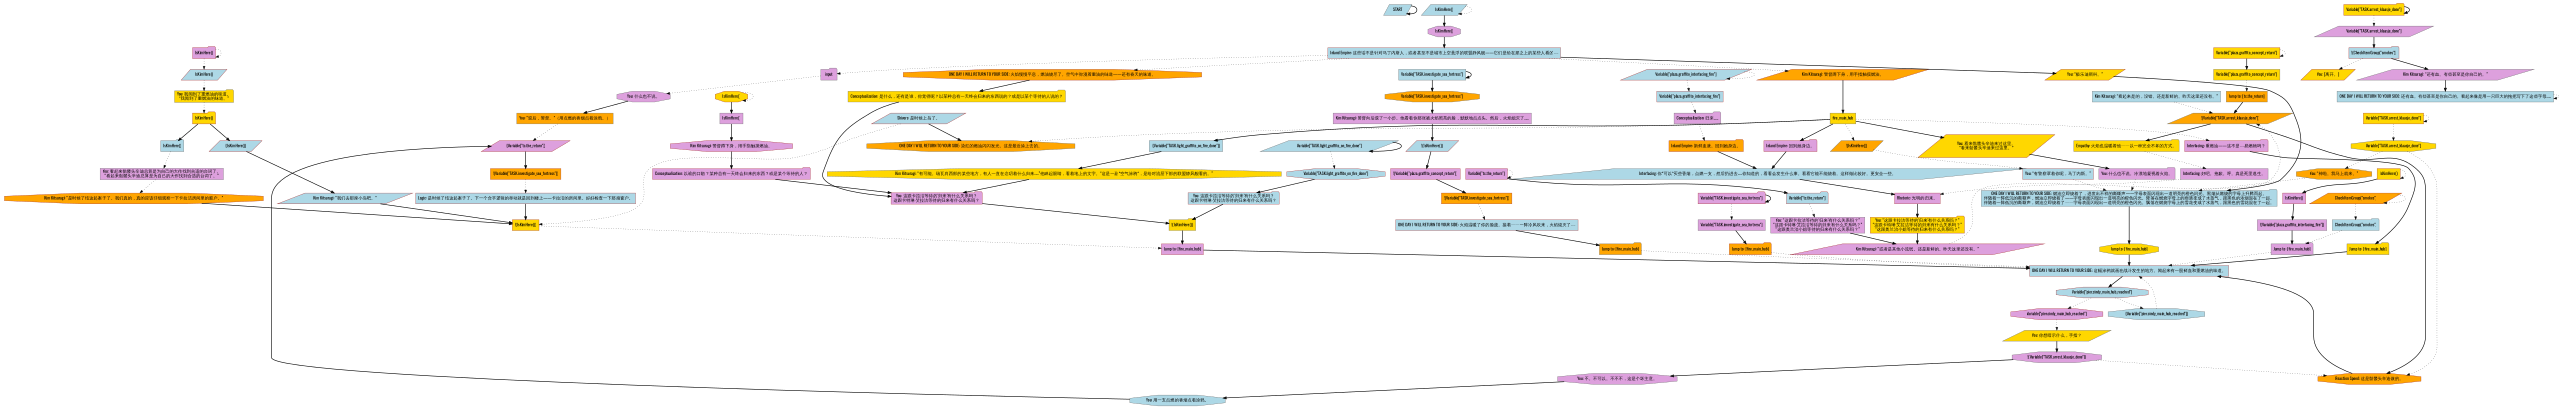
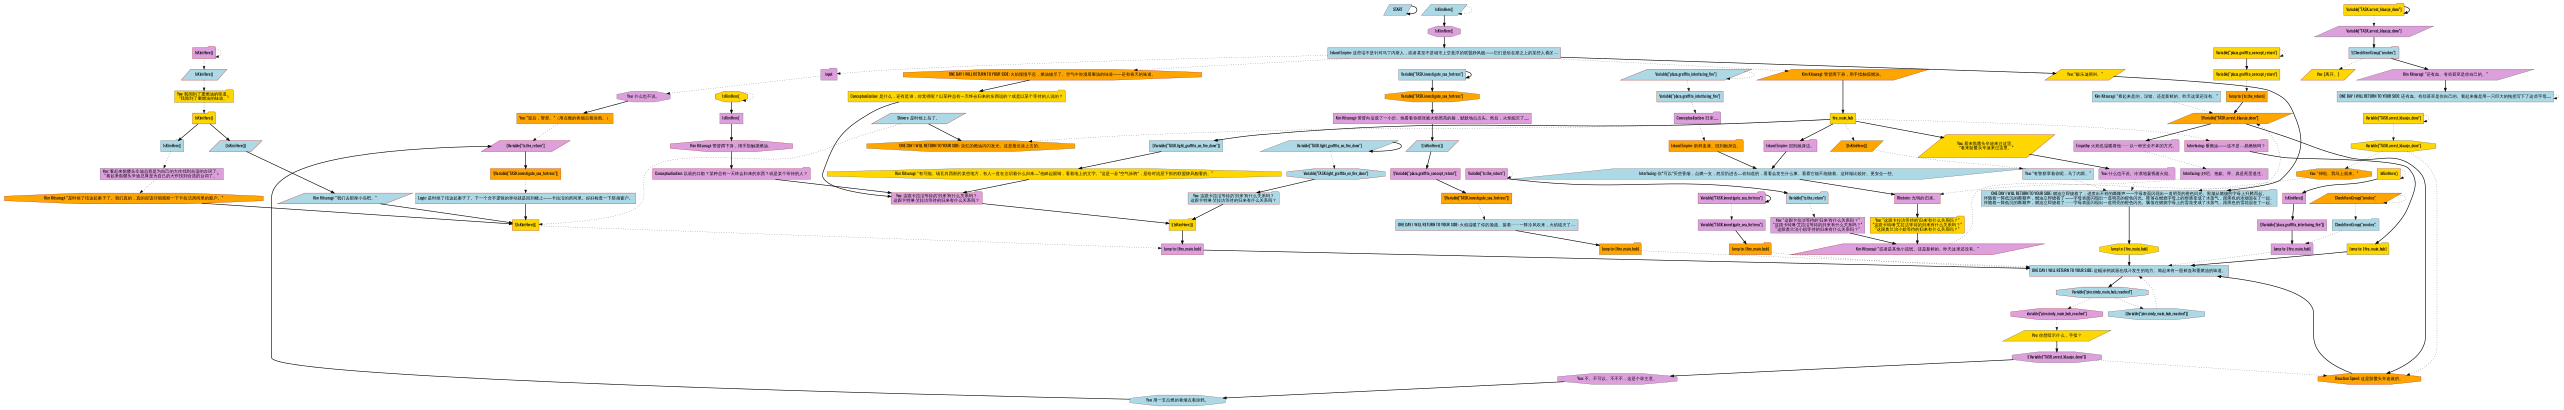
(2126, 146) -> (2126, 146)
